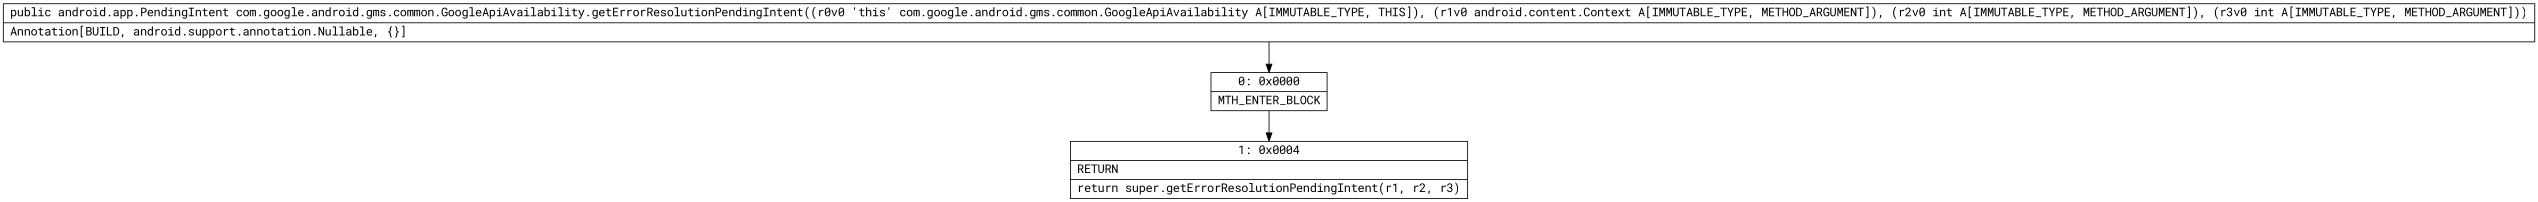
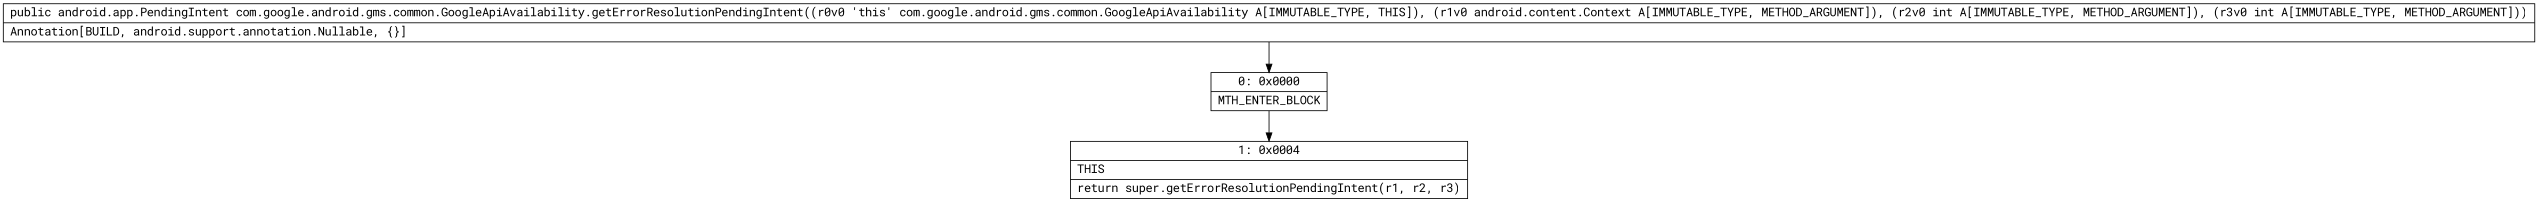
(1098, 170) -> (1091, 170)
